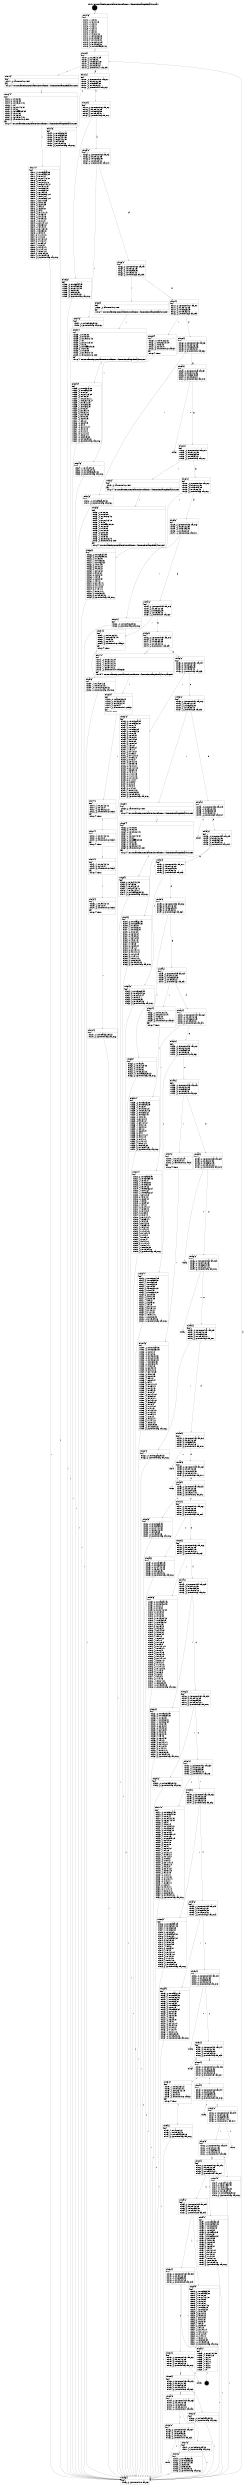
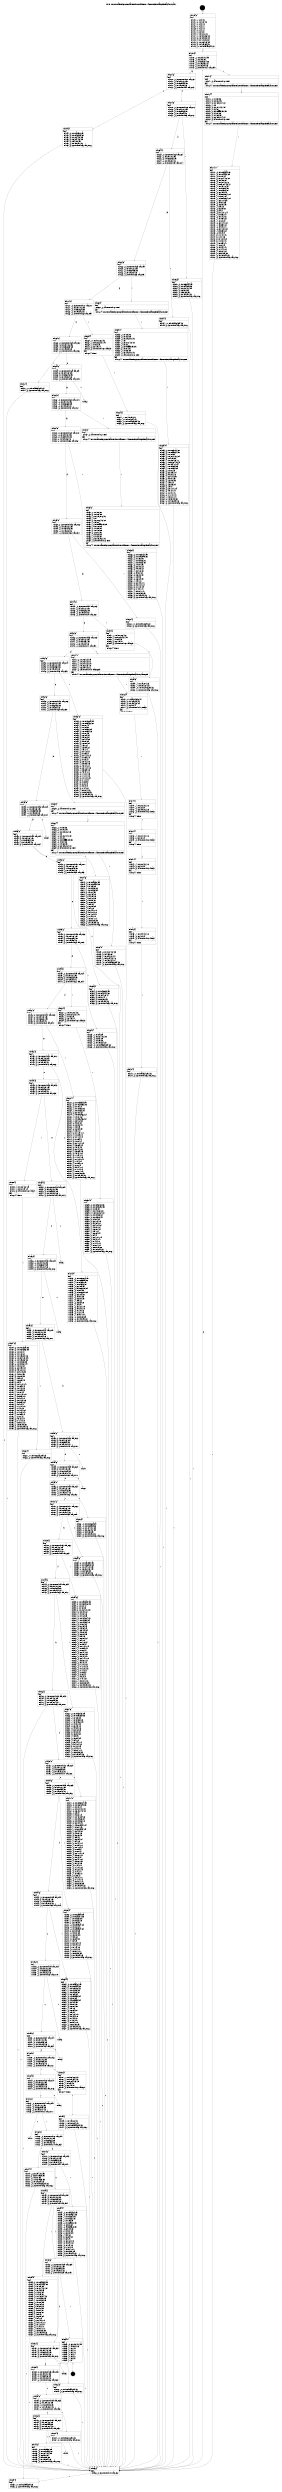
(153, 2131) -> (65, 2477)
(199, 2401) -> (68, 2367)
